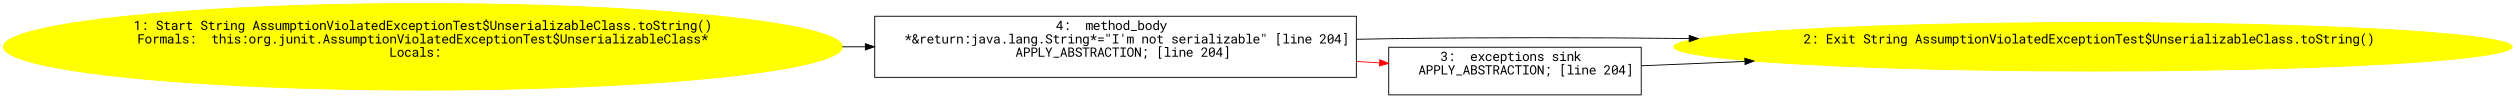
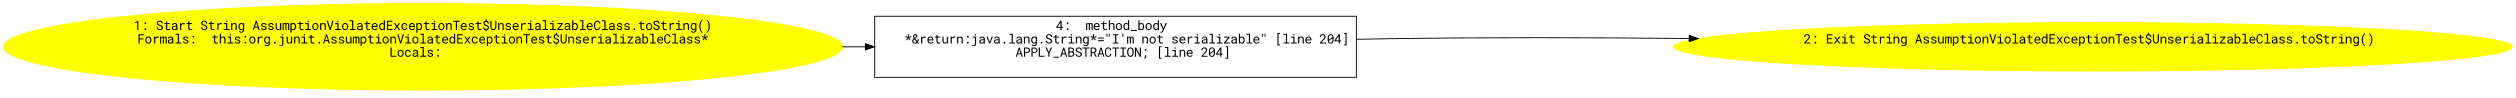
(1515, 71) -> none
